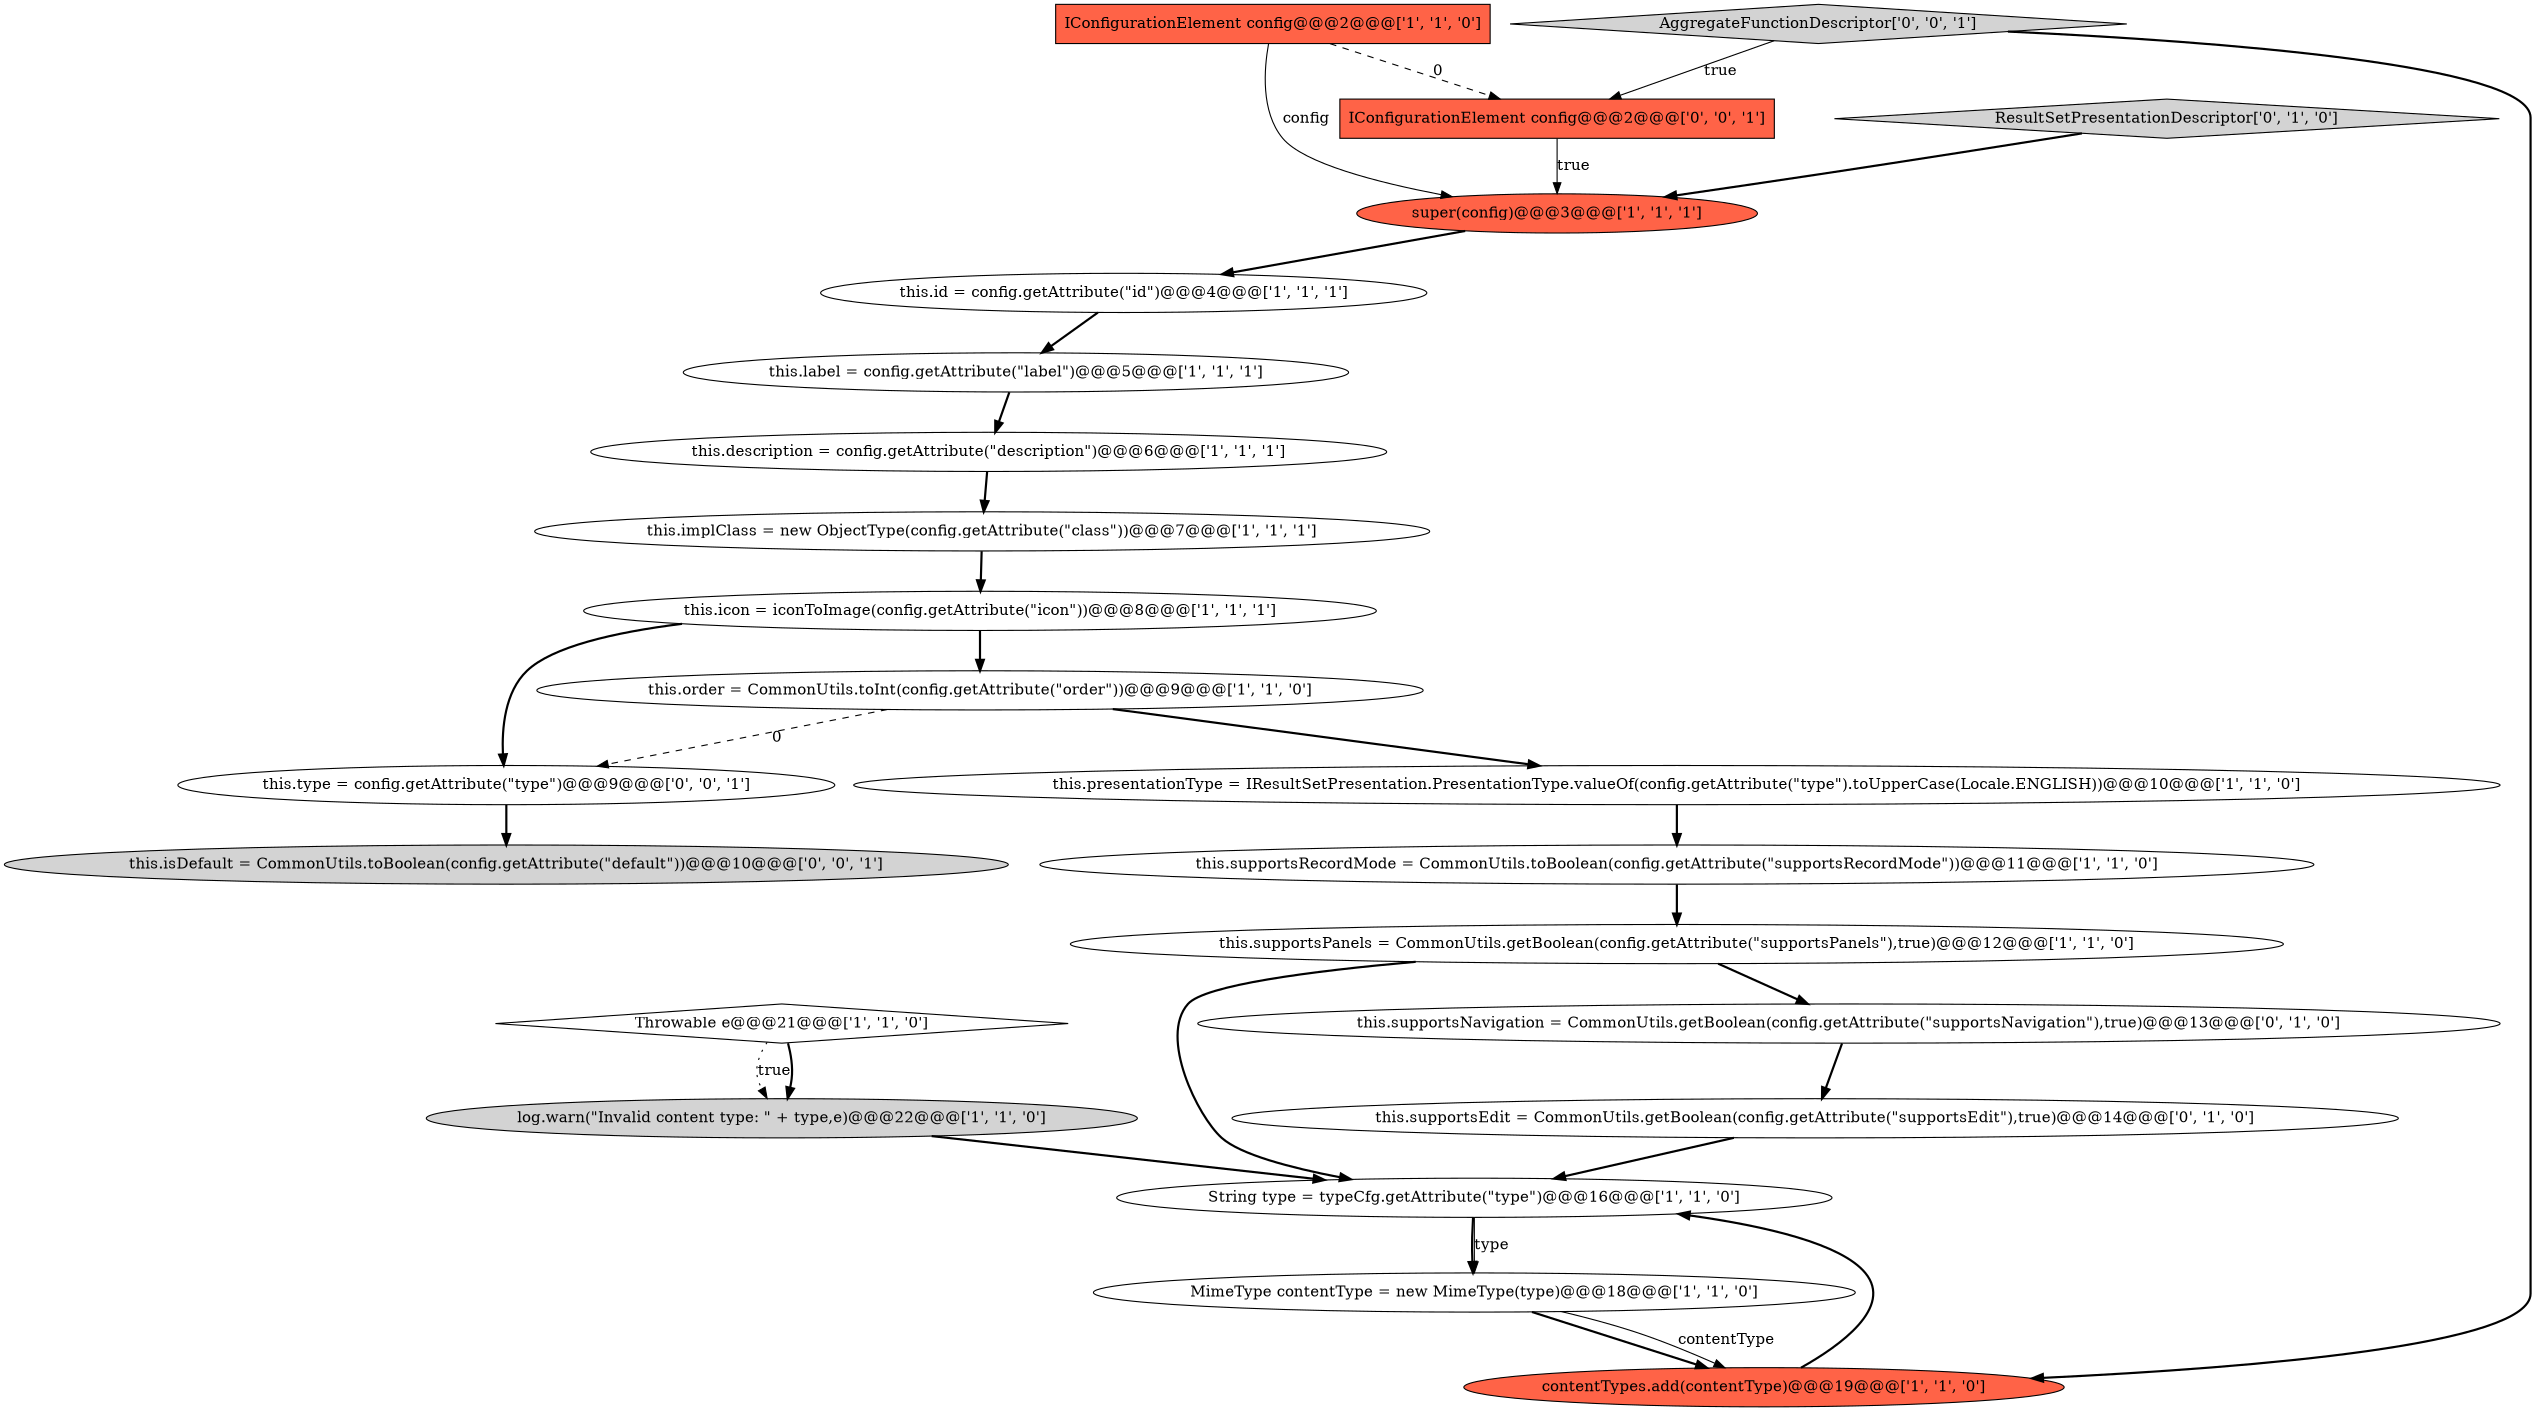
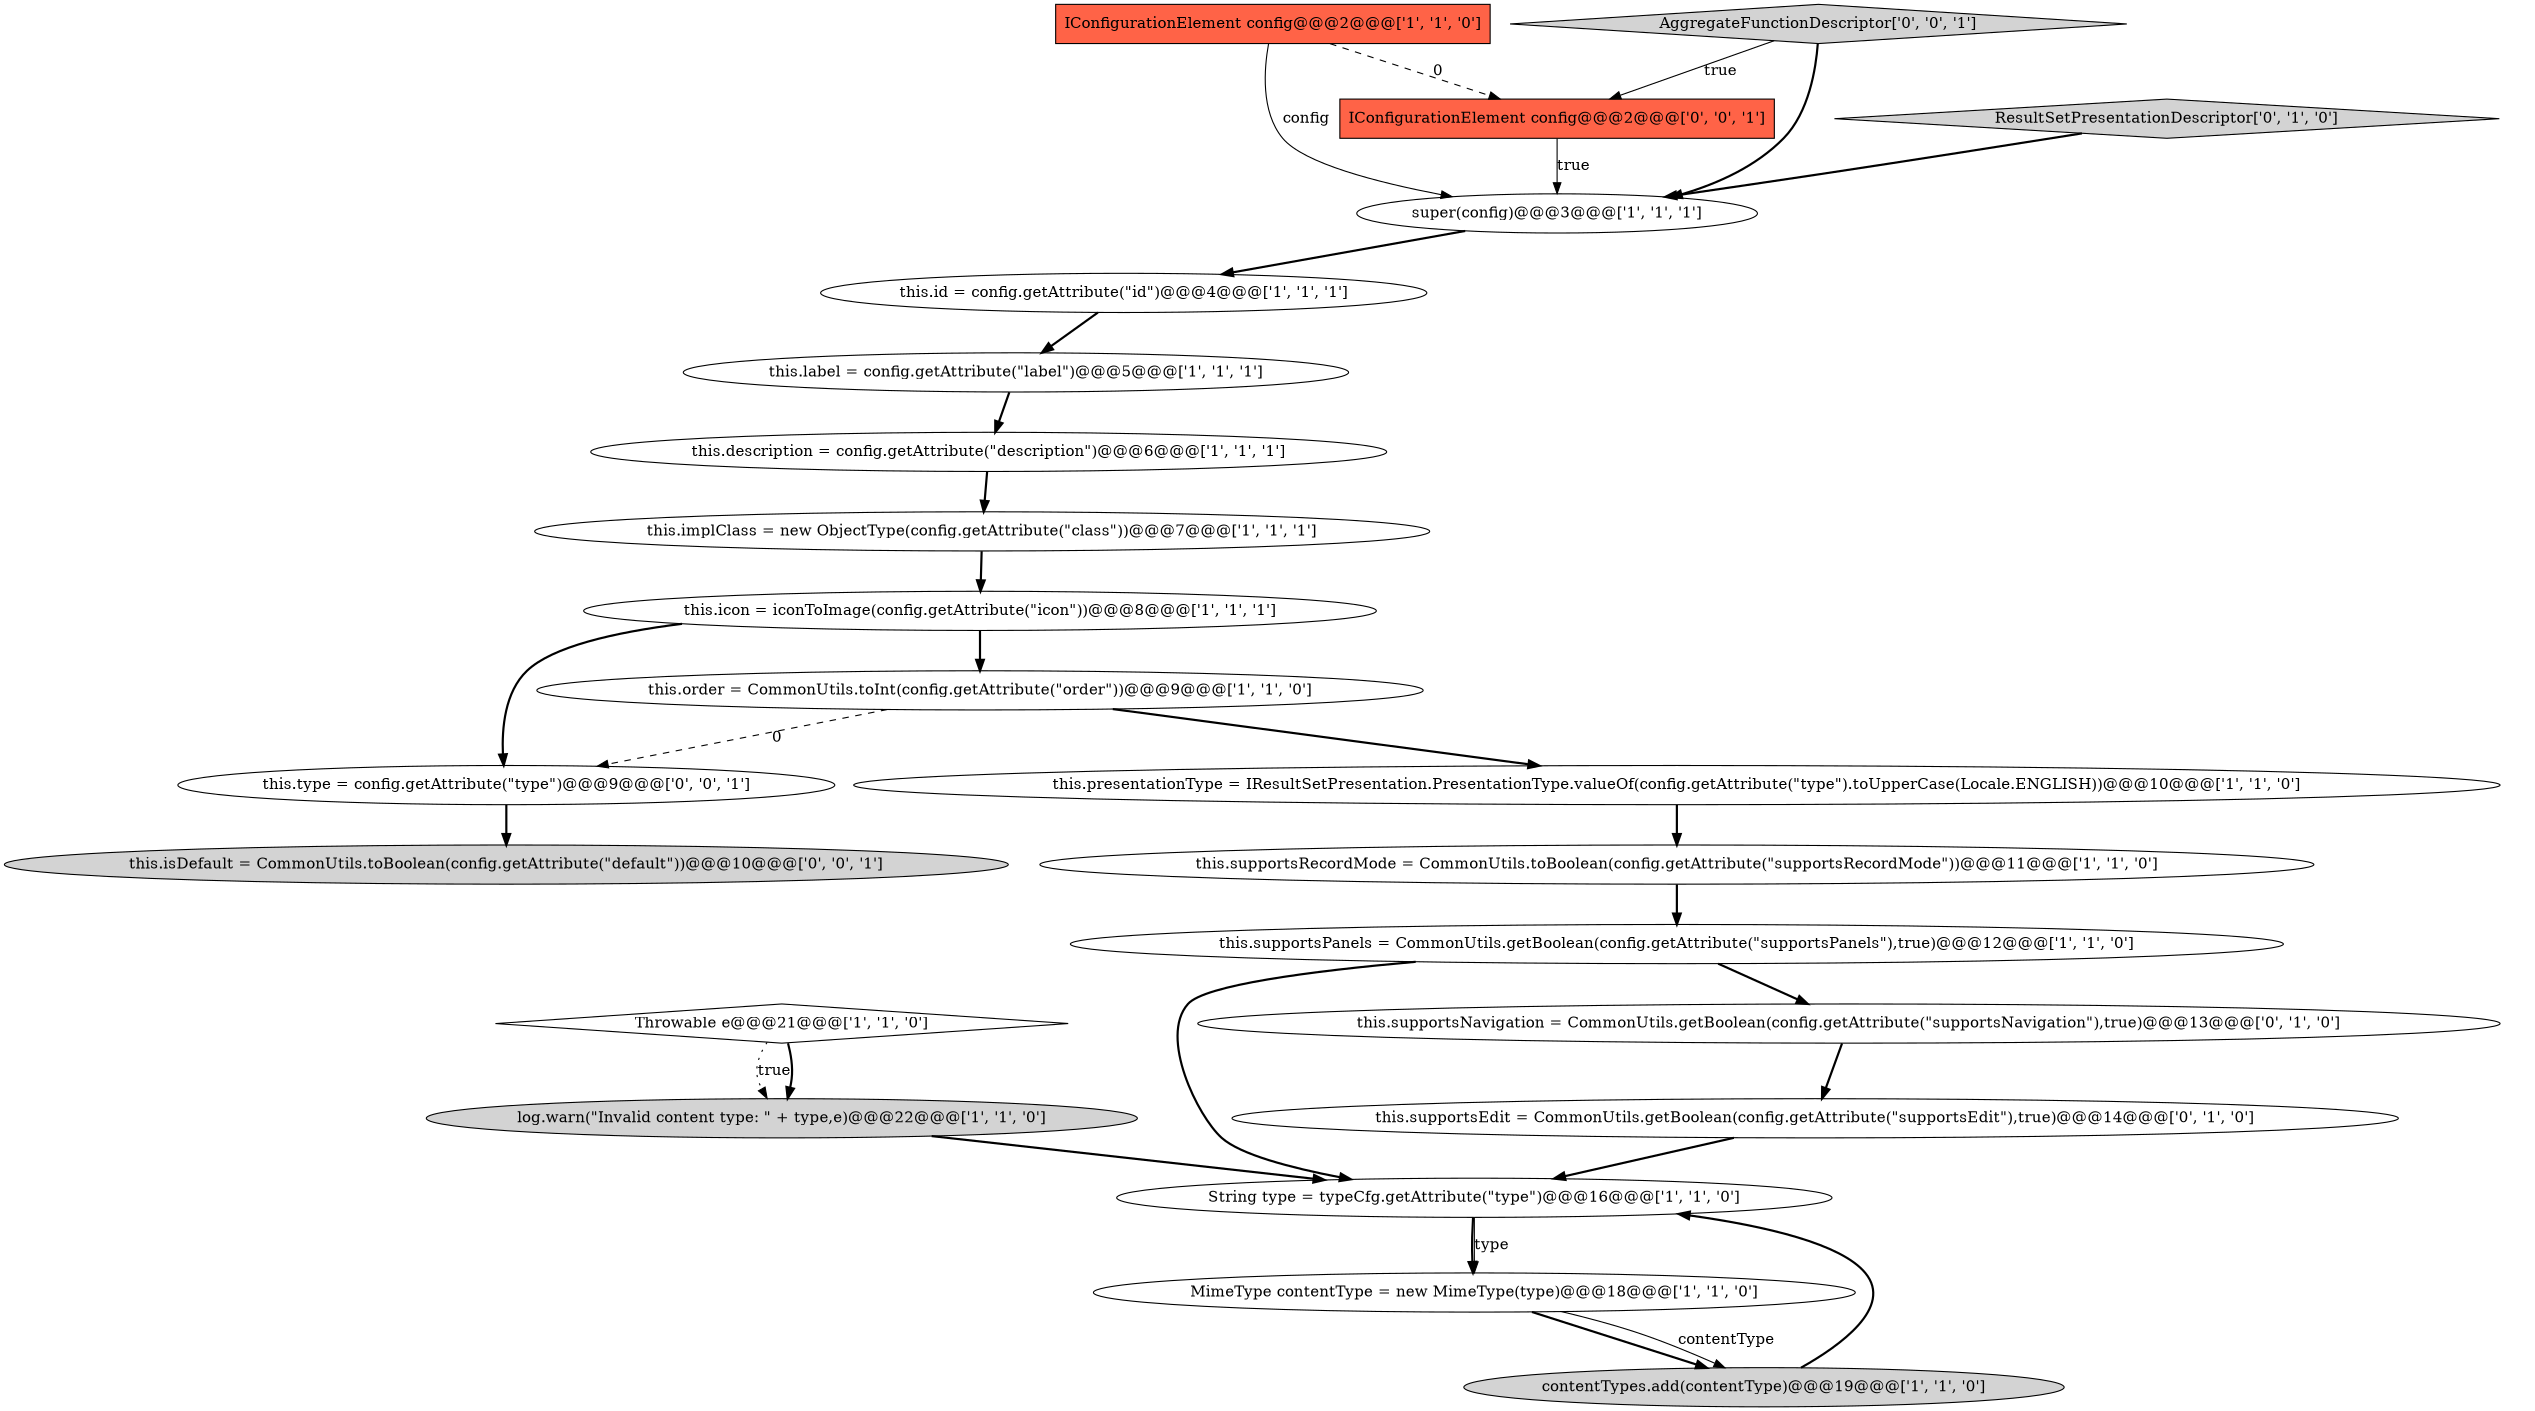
(1557, 213) -> (1557, 213)
(2531, 688) -> (1778, 143)
(1764, 1387) -> (1764, 1387)
